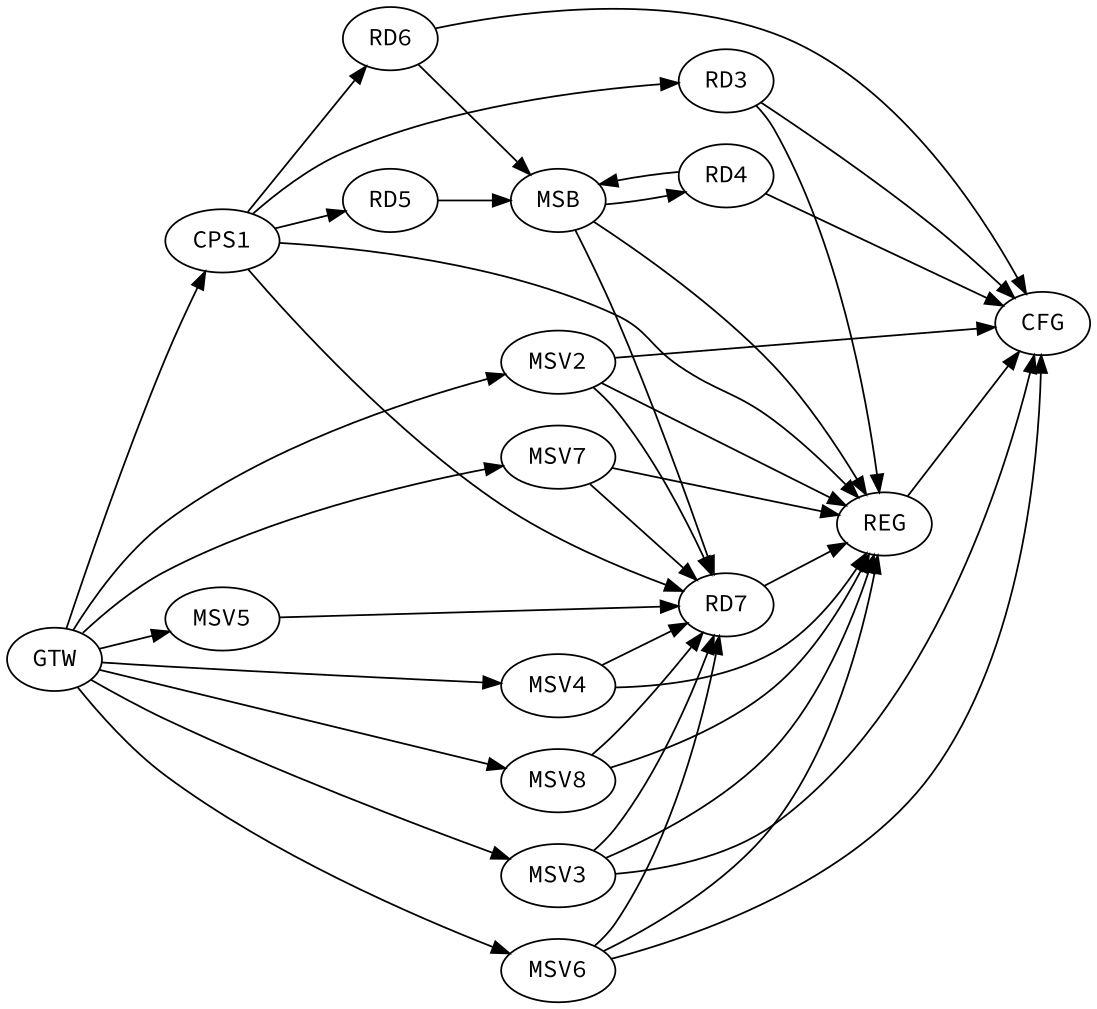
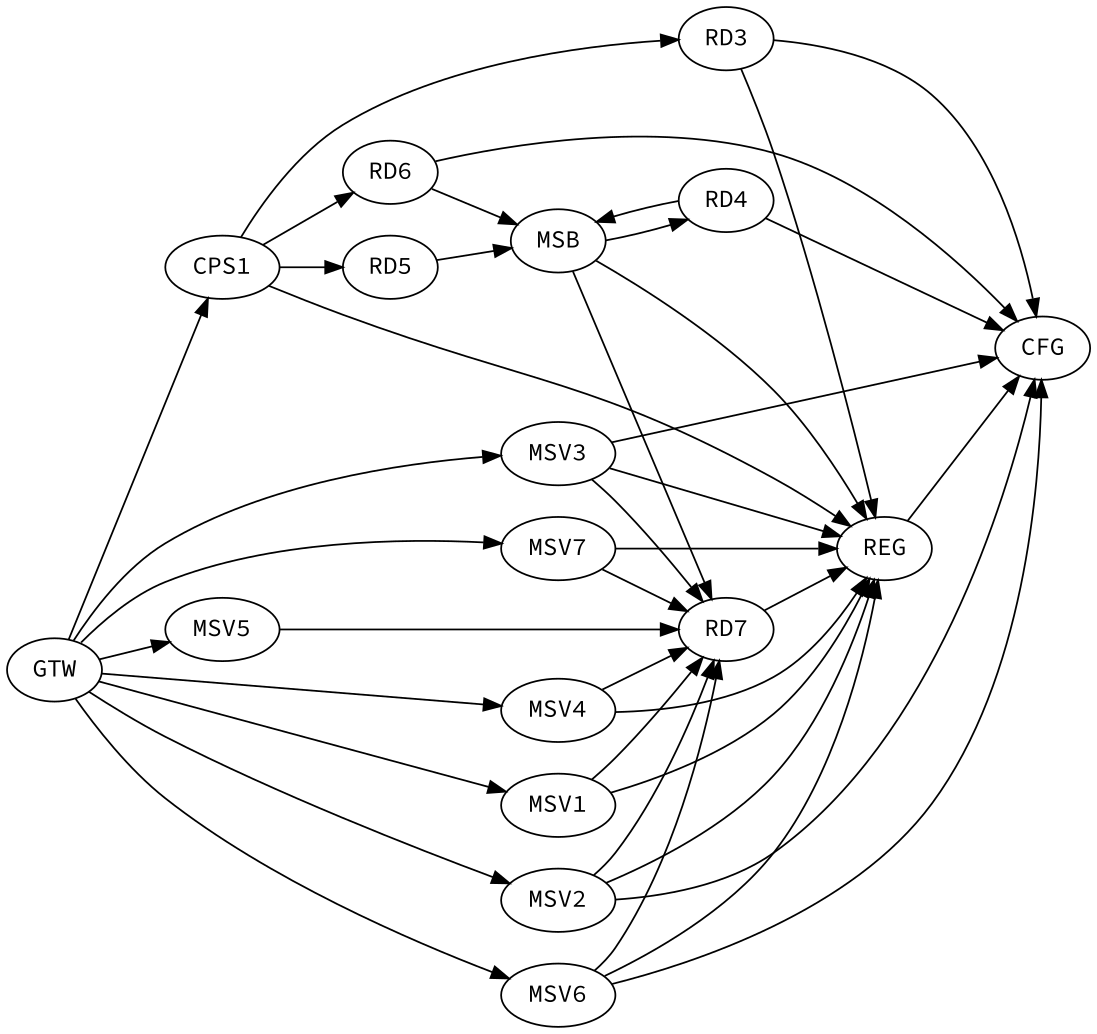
(436, 456) -> none
(558, 781) -> (558, 805)
